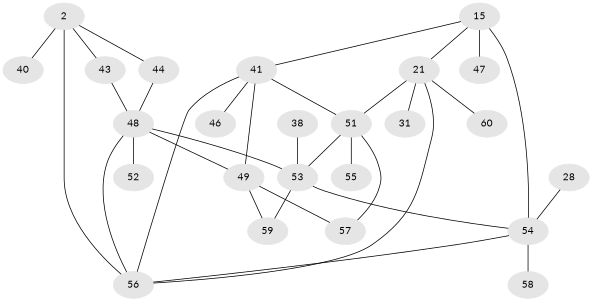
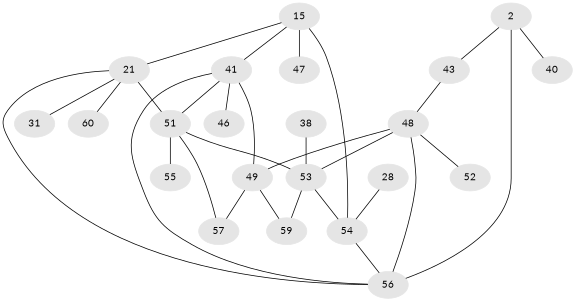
(159, 70) -> none
(528, 285) -> none
